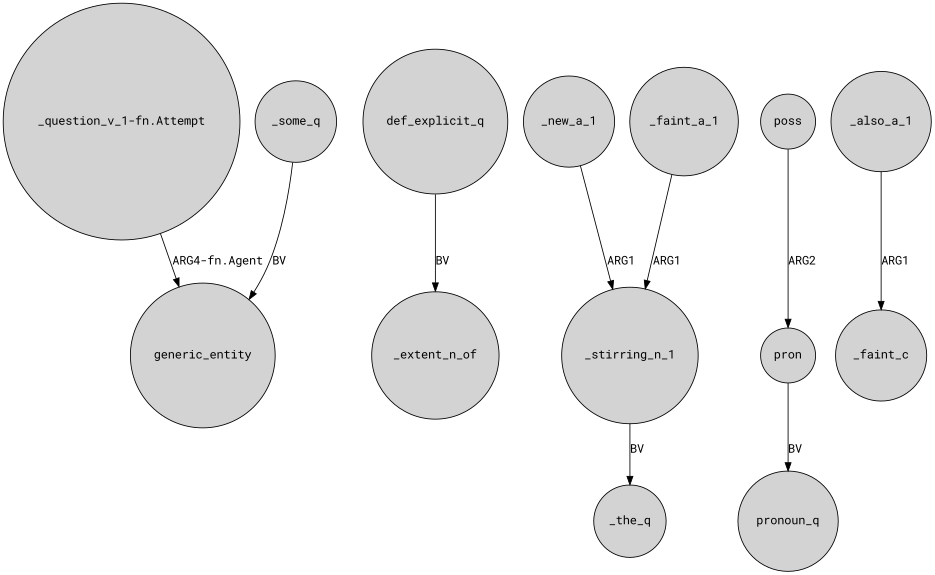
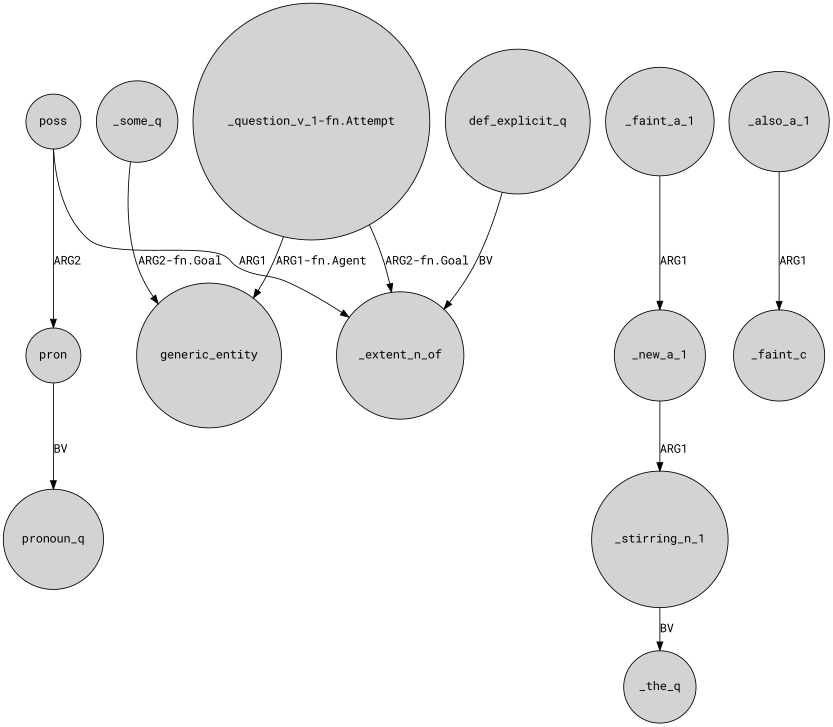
(660, 228) -> (660, 239)
none -> (172, 250)
none -> (381, 254)
(218, 261) -> (322, 261)
(279, 261) -> (180, 261)
